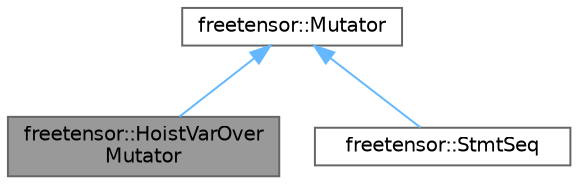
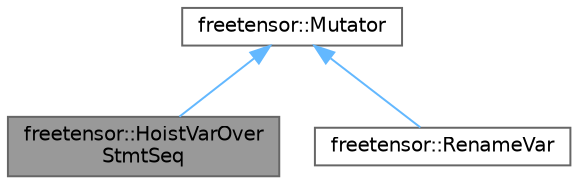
(144, 147) -> (144, 147)
(443, 147) -> (443, 147)
